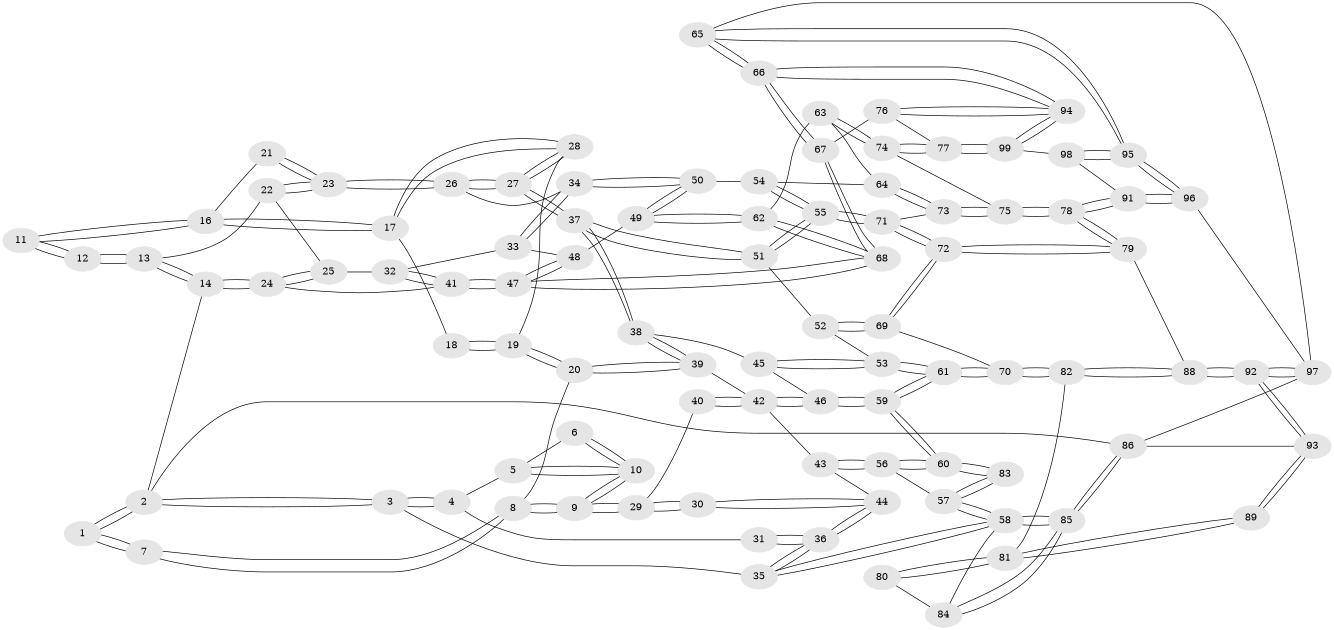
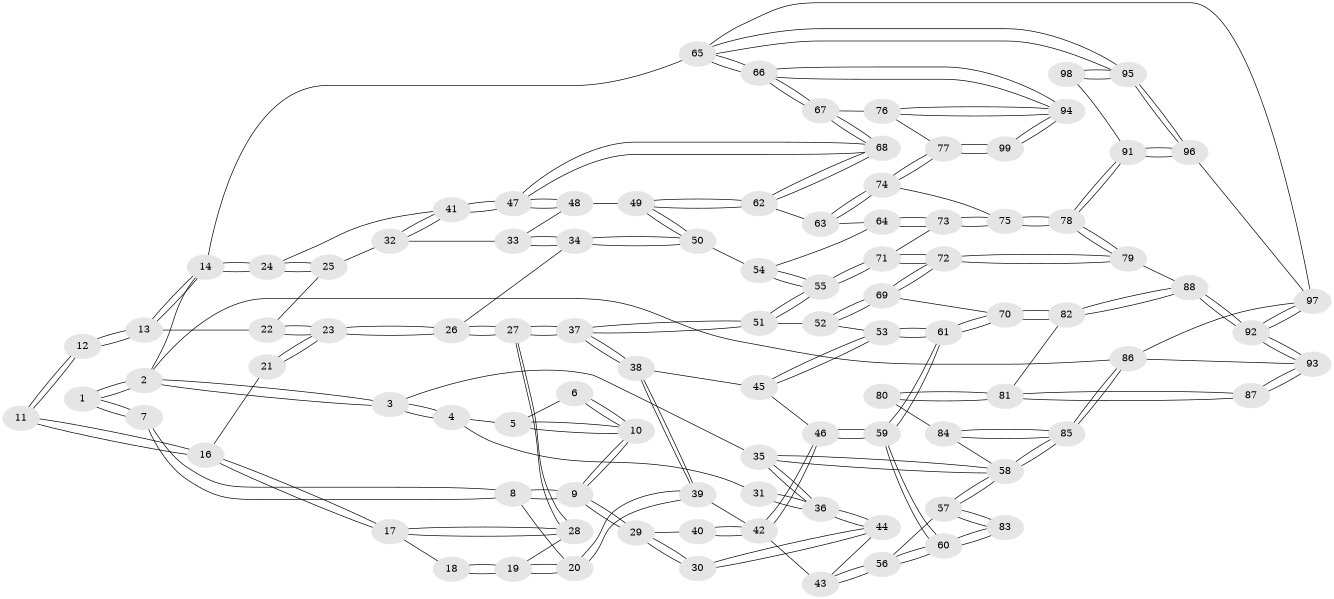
none -> (395, 85)
(1036, 152) -> none
(1251, 518) -> (1251, 396)
